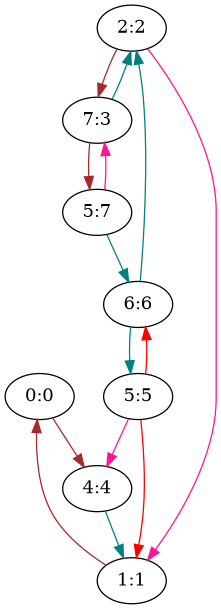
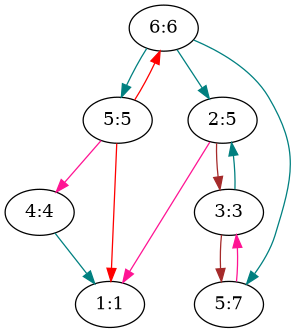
(132, 28) -> (223, 120)
(97, 120) -> (229, 212)
(115, 253) -> (287, 139)
(40, 397) -> none
